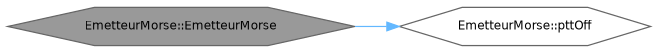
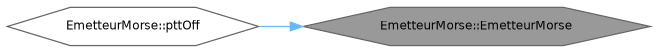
(371, 26) -> (275, 26)
